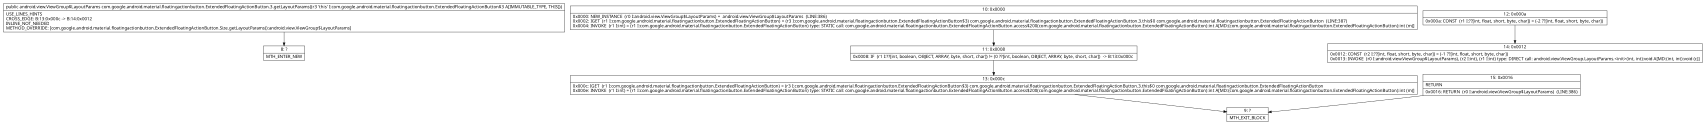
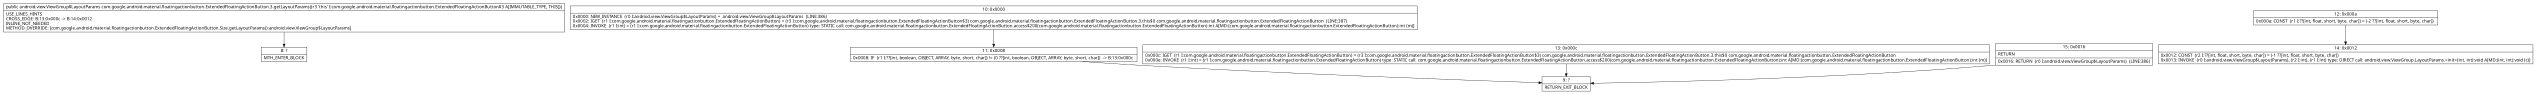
(284, 57) -> (284, 58)
(994, 66) -> (1311, 74)
(1248, 118) -> (1566, 87)
